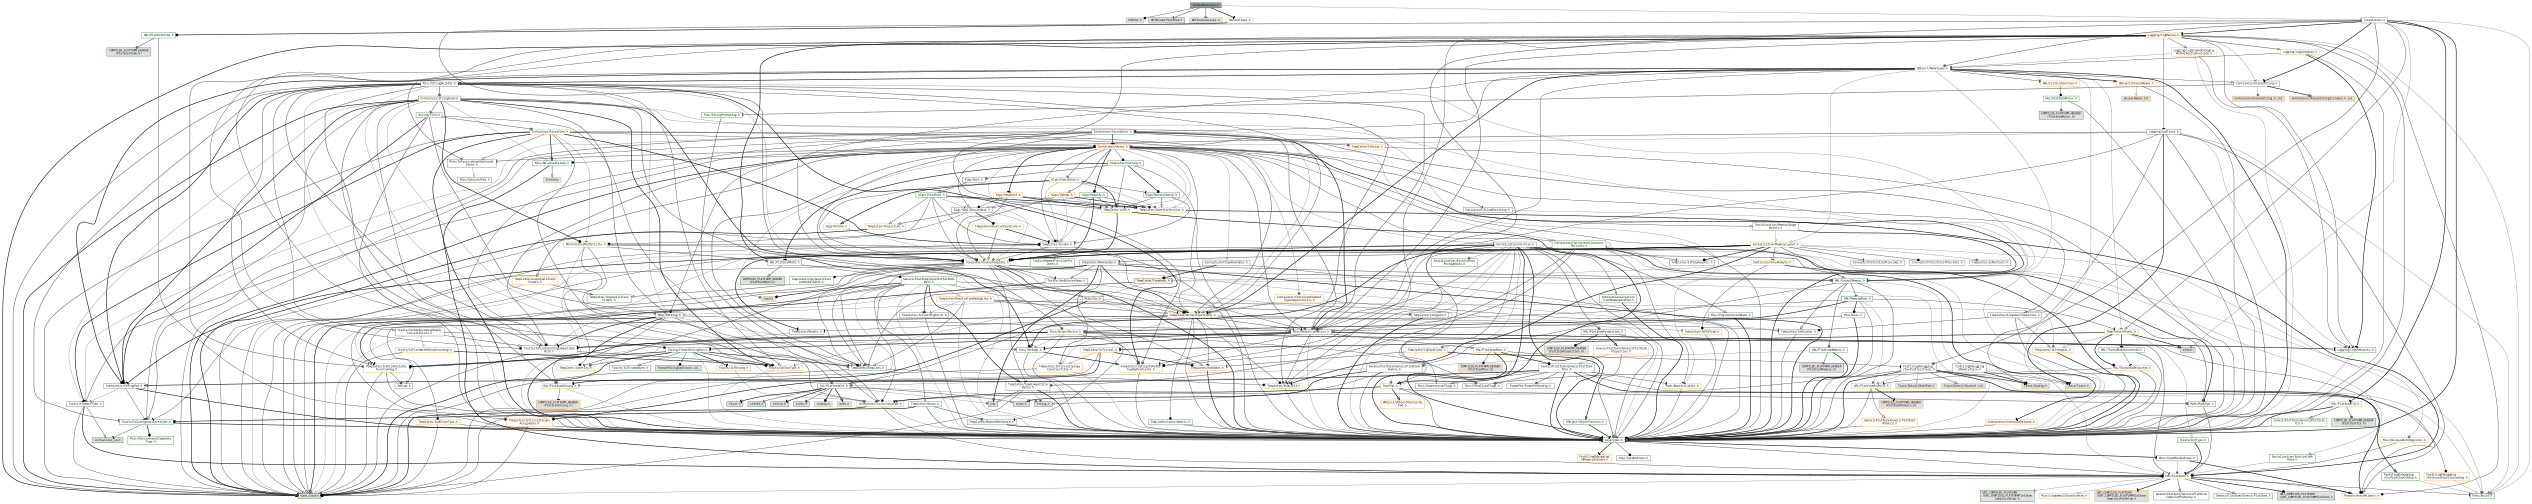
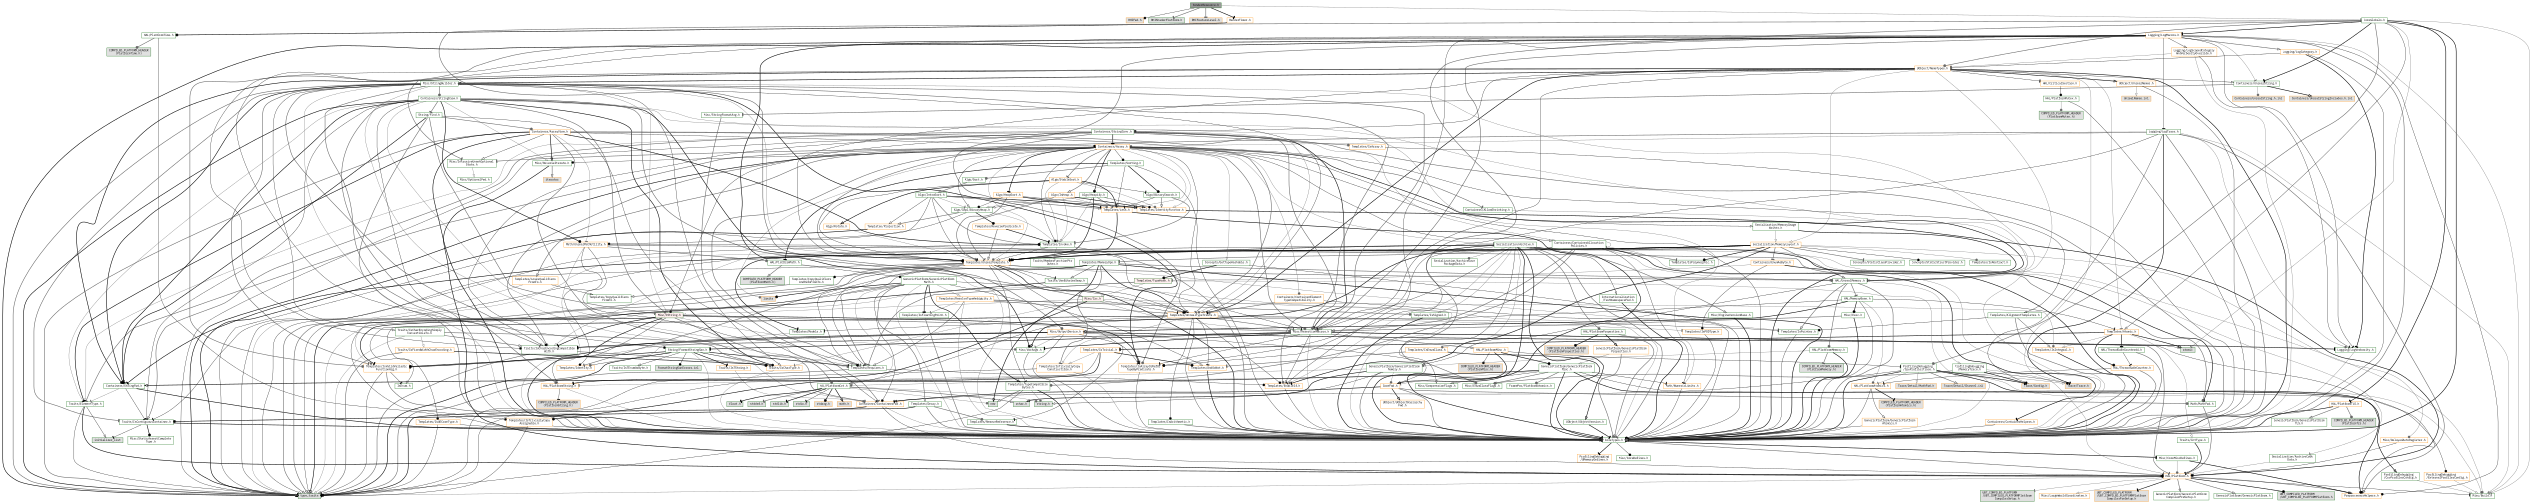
(1078, 358) -> (953, 320)
(1531, 386) -> (1531, 386)
